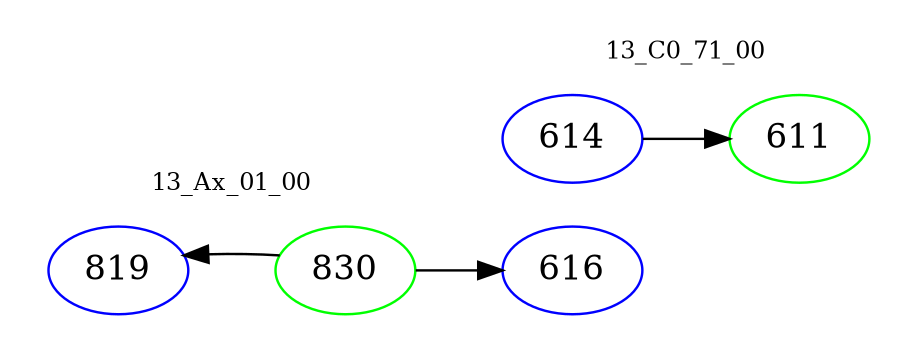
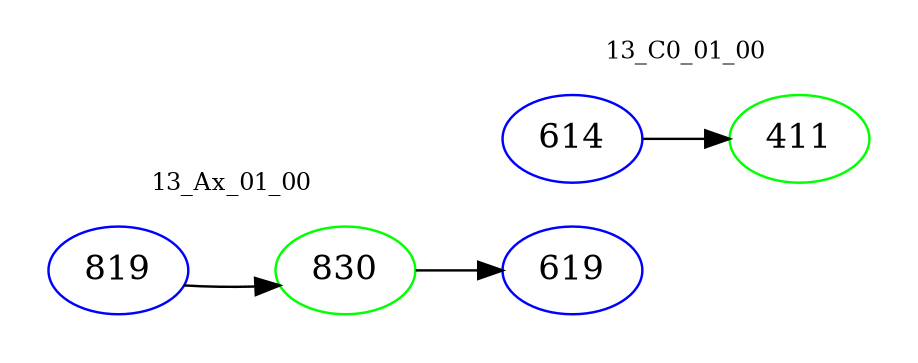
(686, 52) -> (686, 52)
(799, 139) -> (799, 139)
(244, 254) -> (219, 287)
(572, 270) -> (572, 270)
